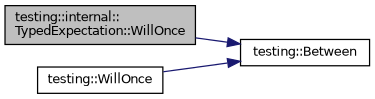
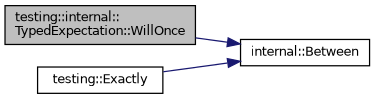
(305, 53) -> (305, 53)
(100, 80) -> (100, 80)
